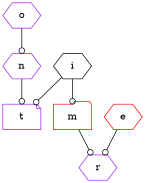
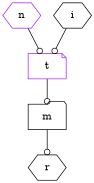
(22, 15) -> none
(73, 89) -> (47, 89)
(73, 117) -> (47, 117)
(123, 117) -> none
(98, 168) -> (47, 168)
